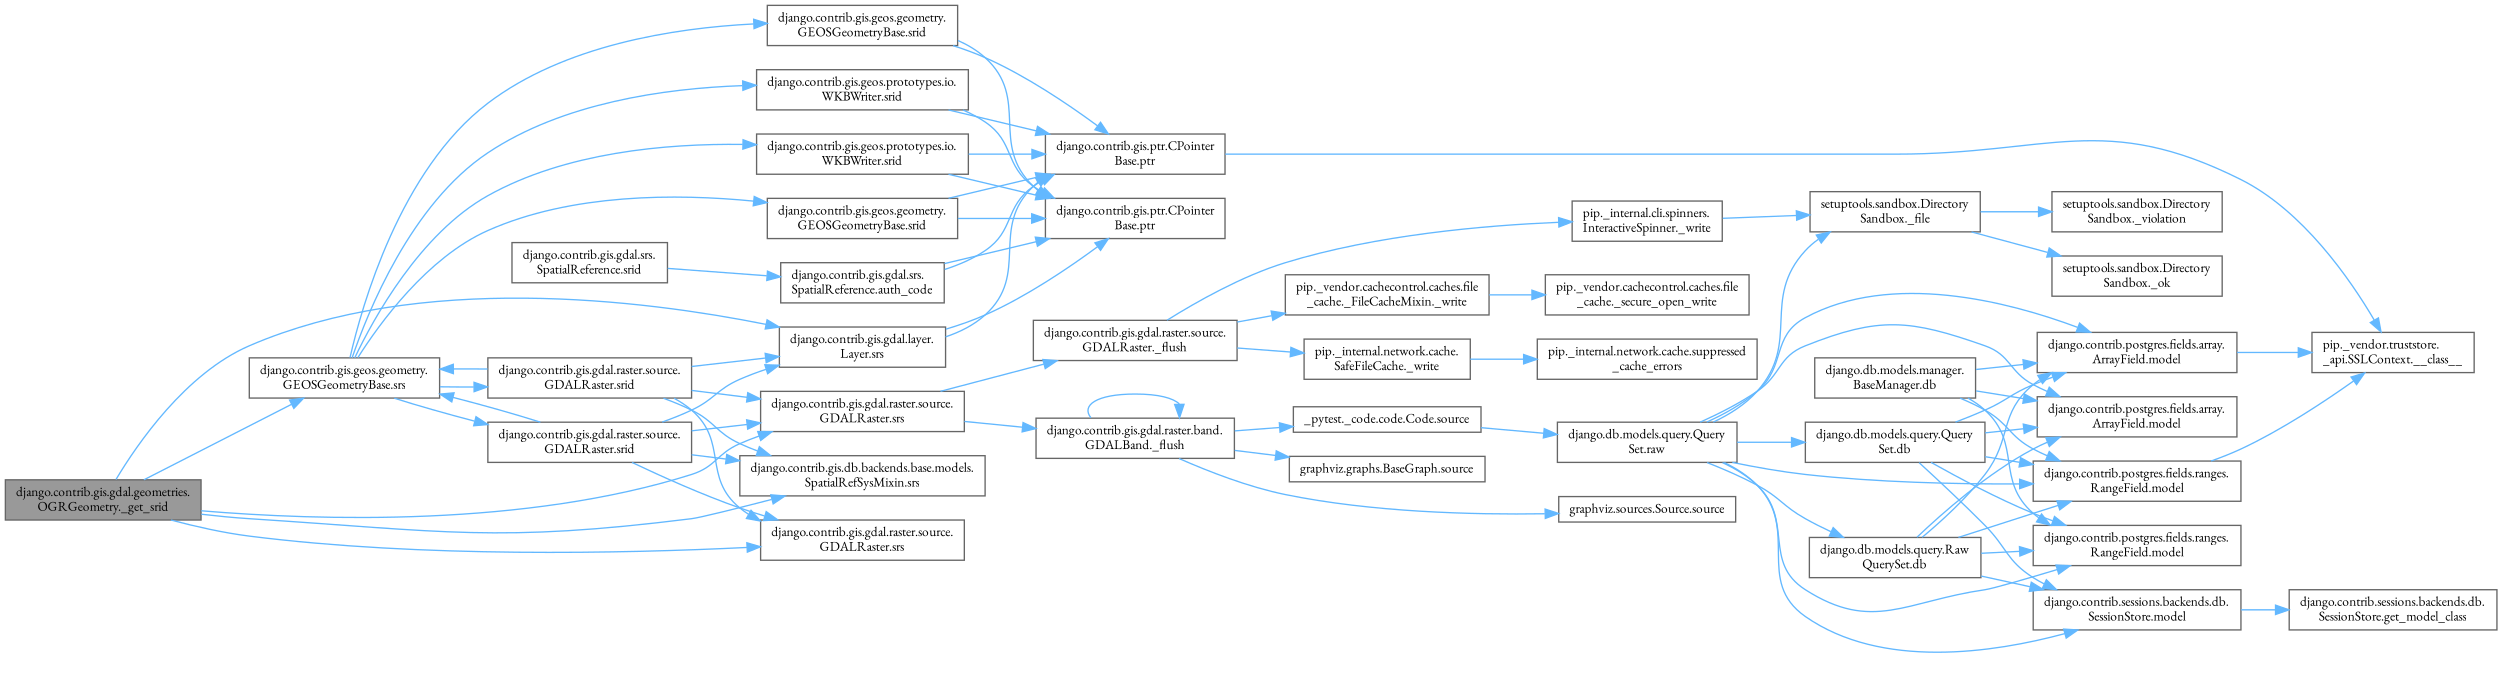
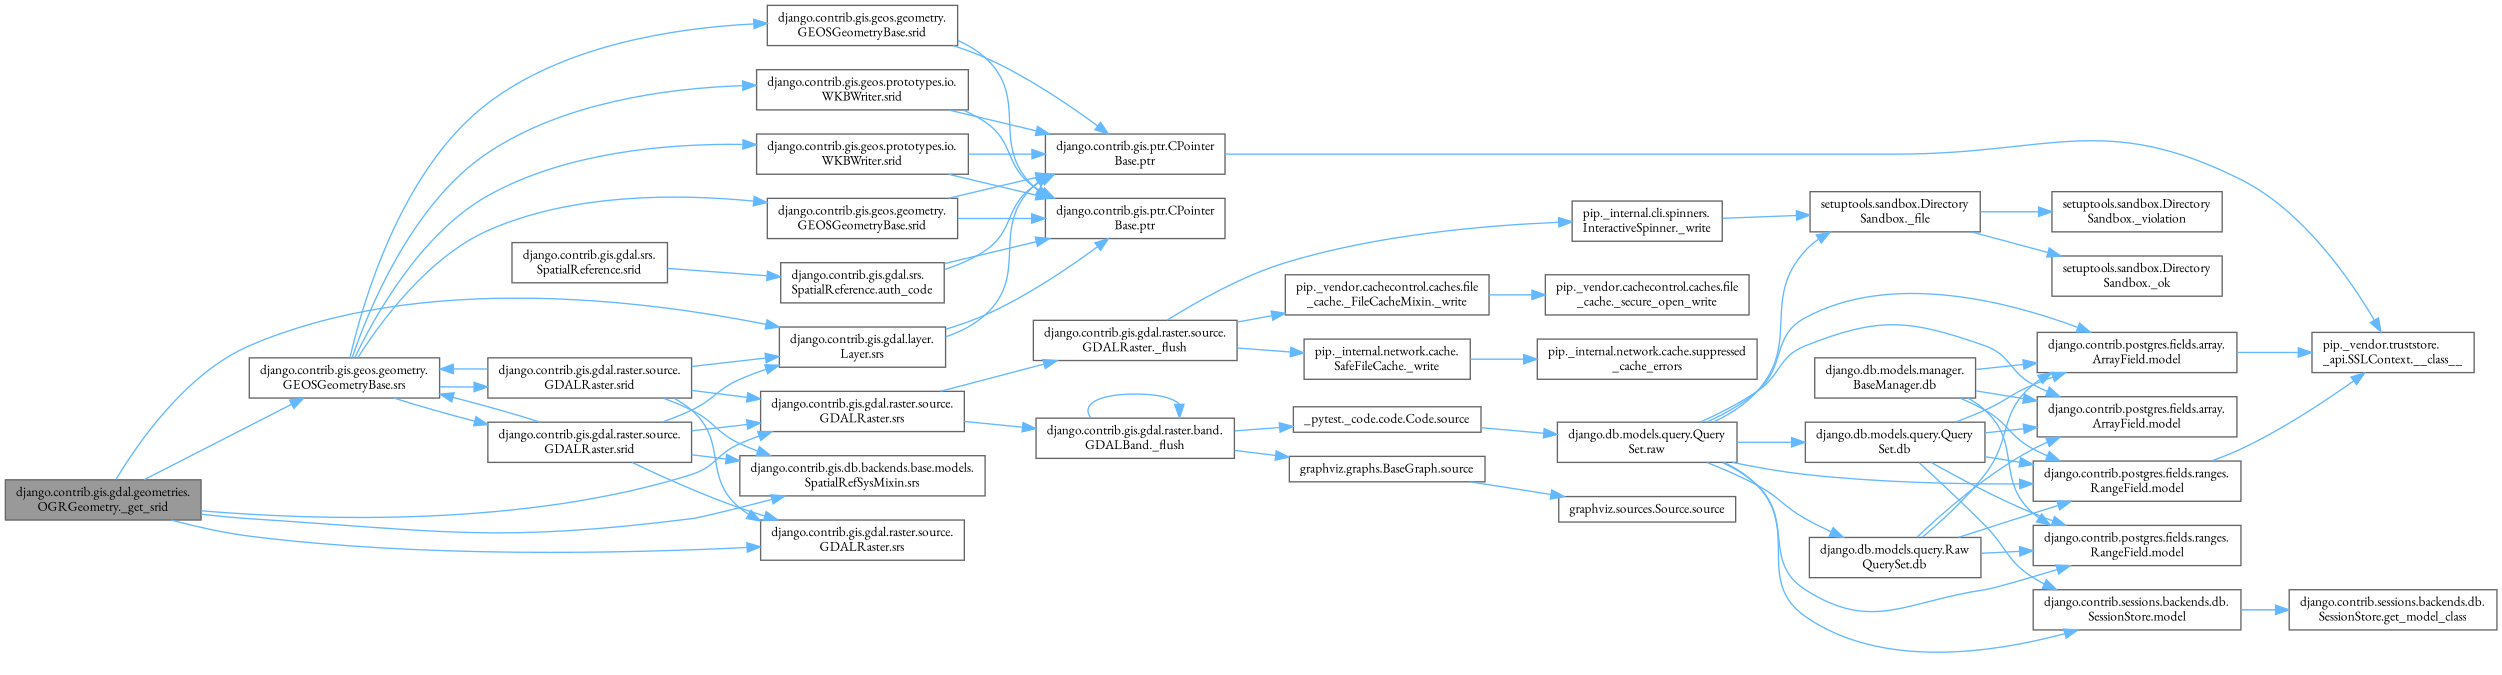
(1359, 506) -> (1510, 488)
(1995, 579) -> none
